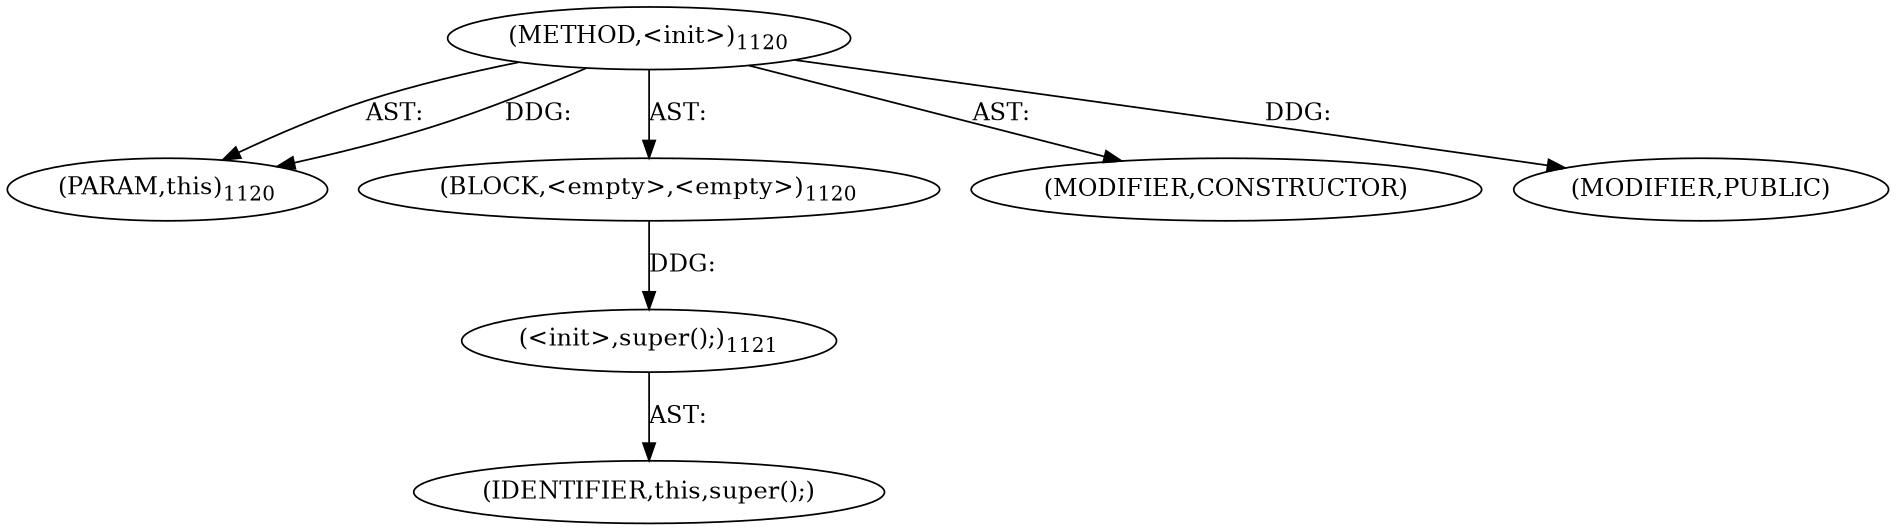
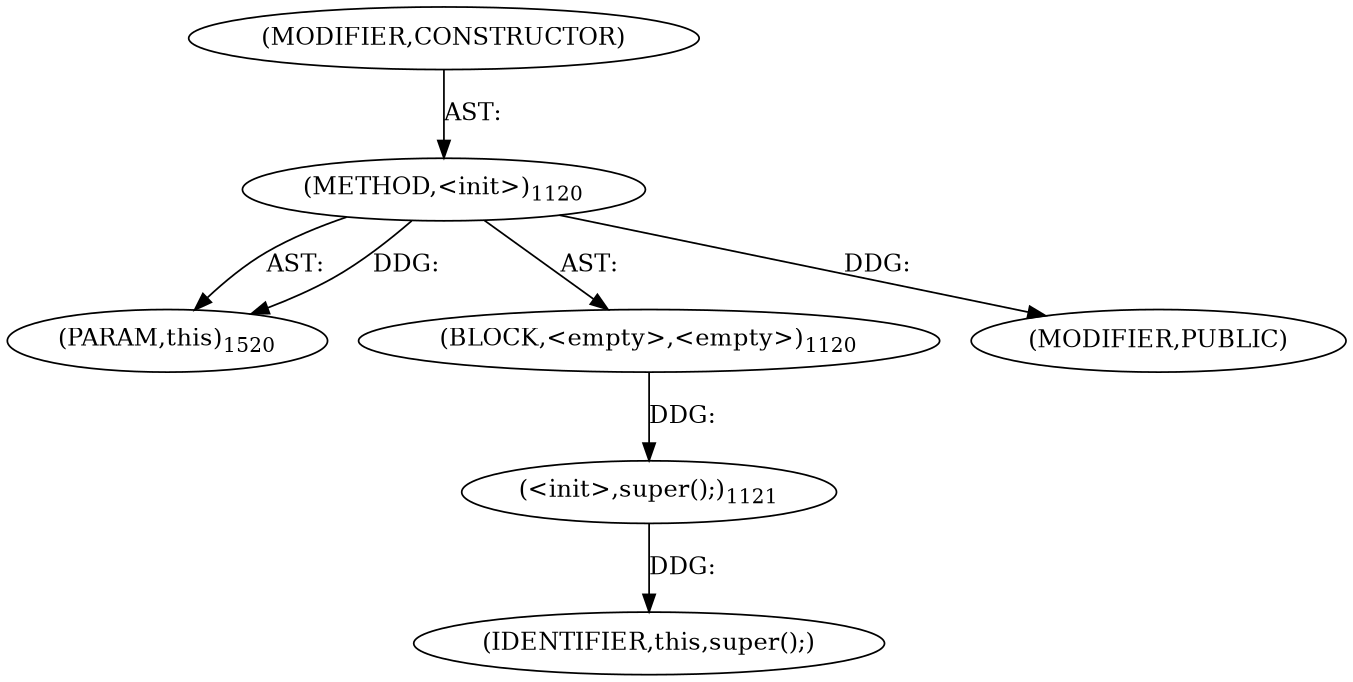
(927, 111) -> (444, 105)
(250, 187) -> (250, 338)
(682, 416) -> (686, 568)
